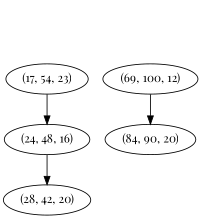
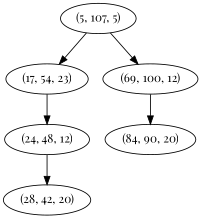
none -> (98, 18)
(47, 139) -> (47, 139)
